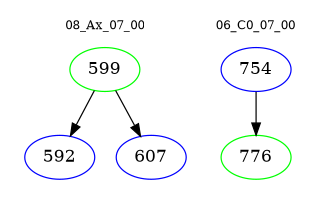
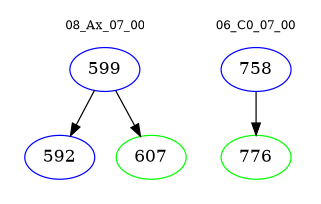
(105, 70) -> (105, 70)
(256, 70) -> (256, 70)
(151, 157) -> (151, 157)
